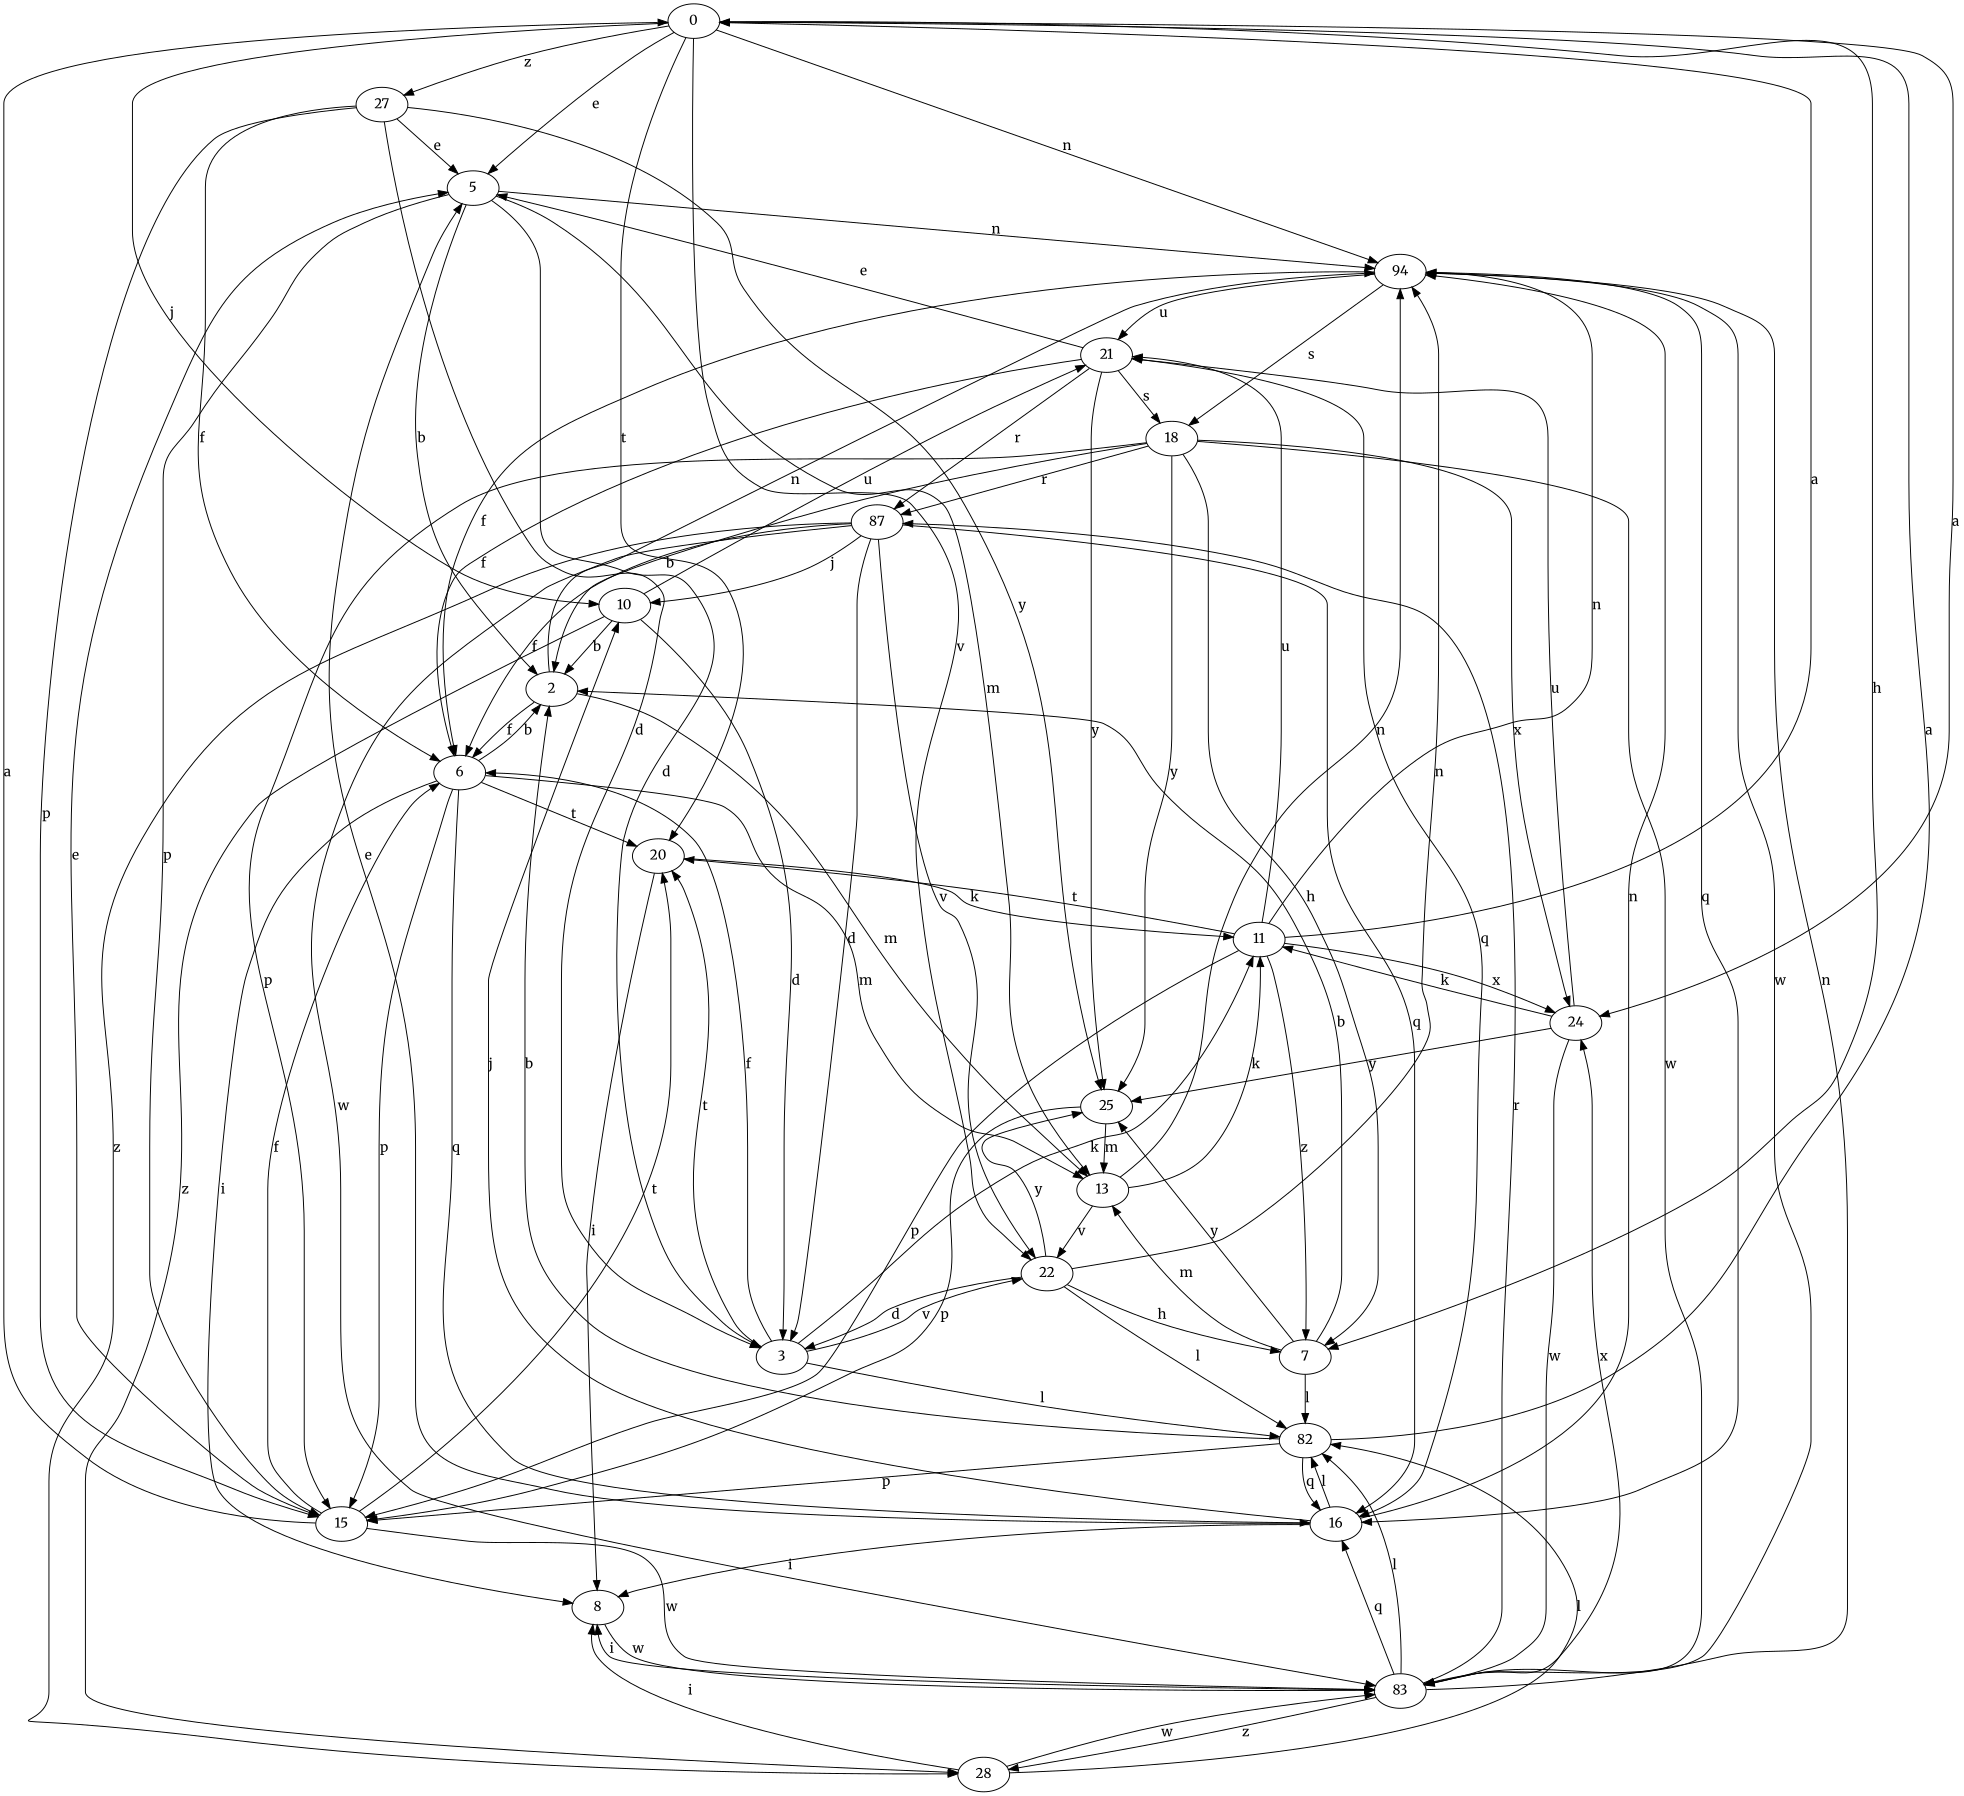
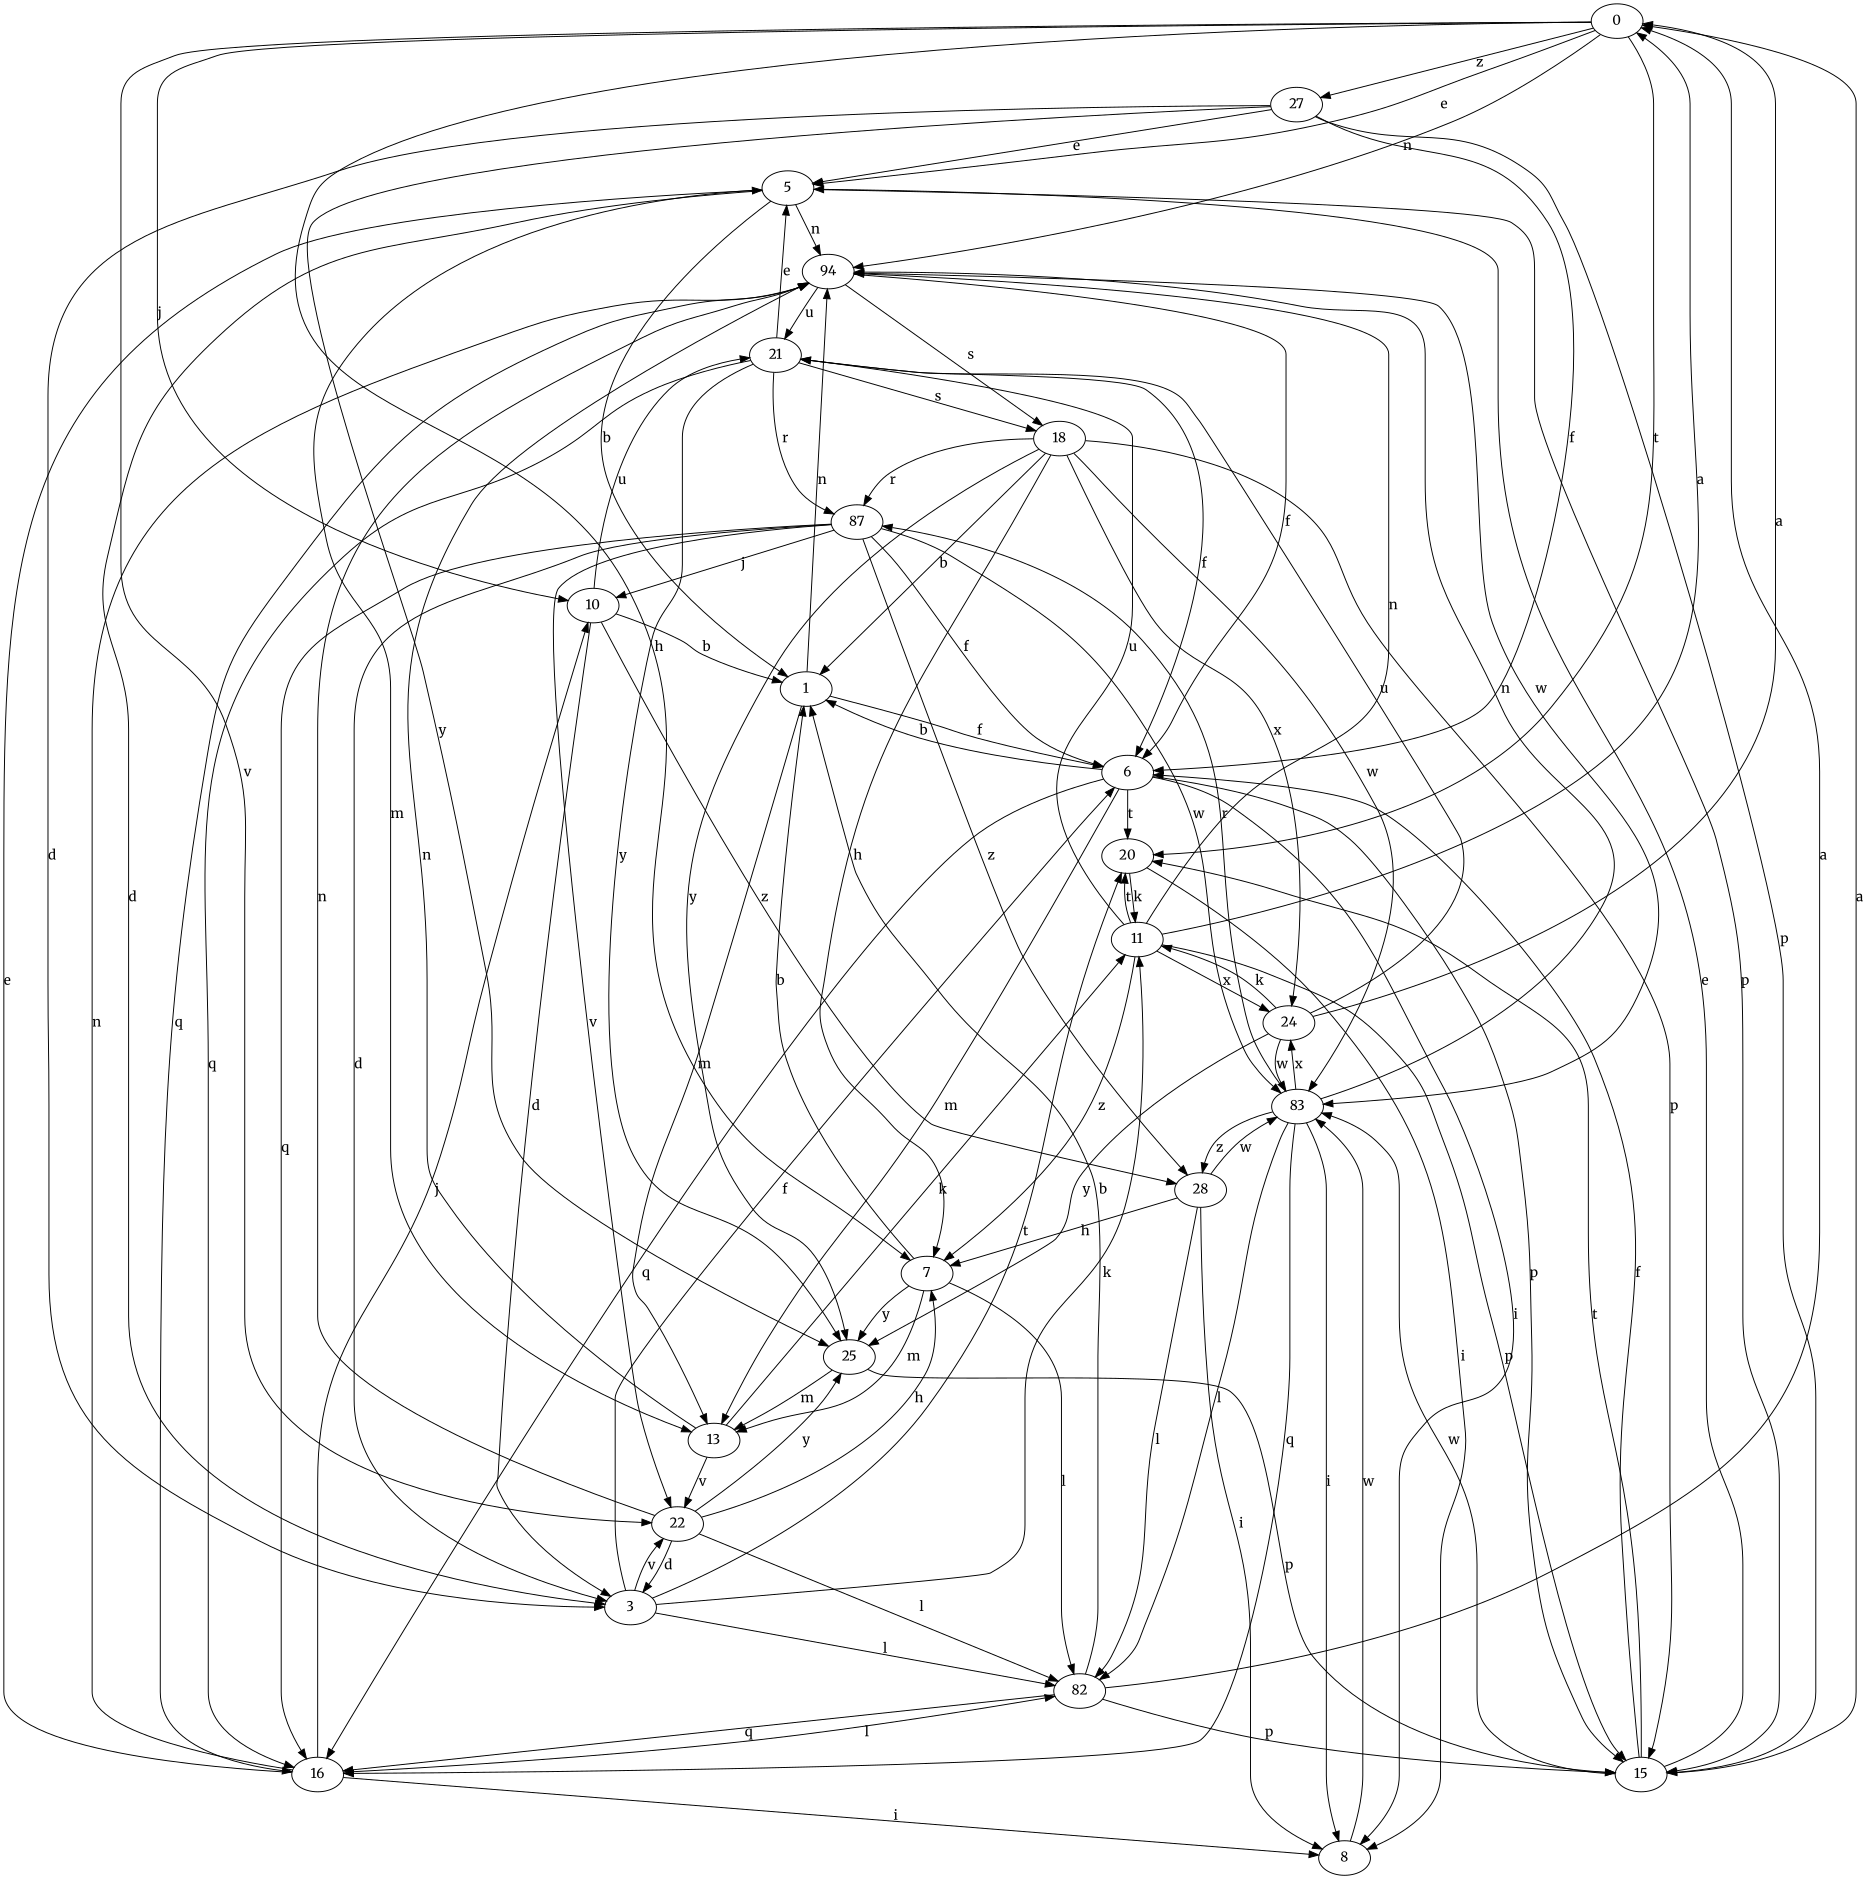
(1901, 52) -> (1775, 612)
(552, 689) -> (806, 689)
none -> (1069, 1230)
